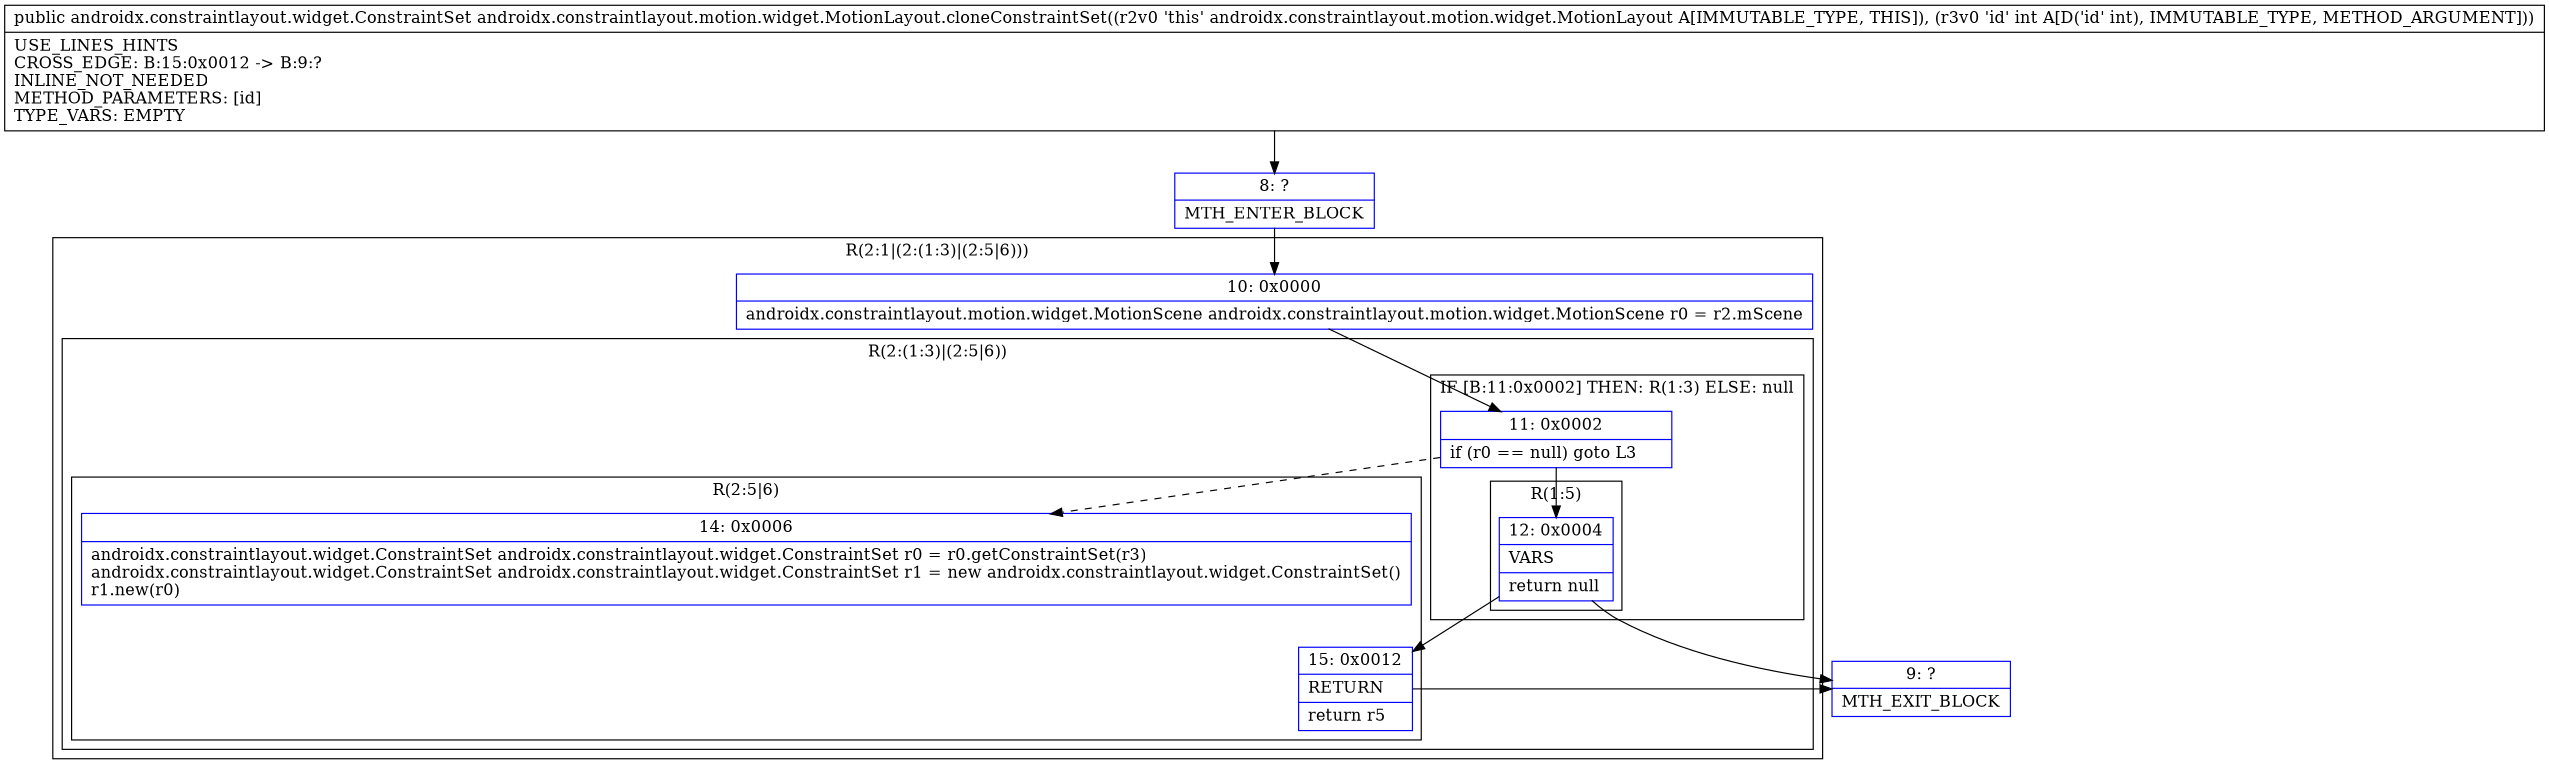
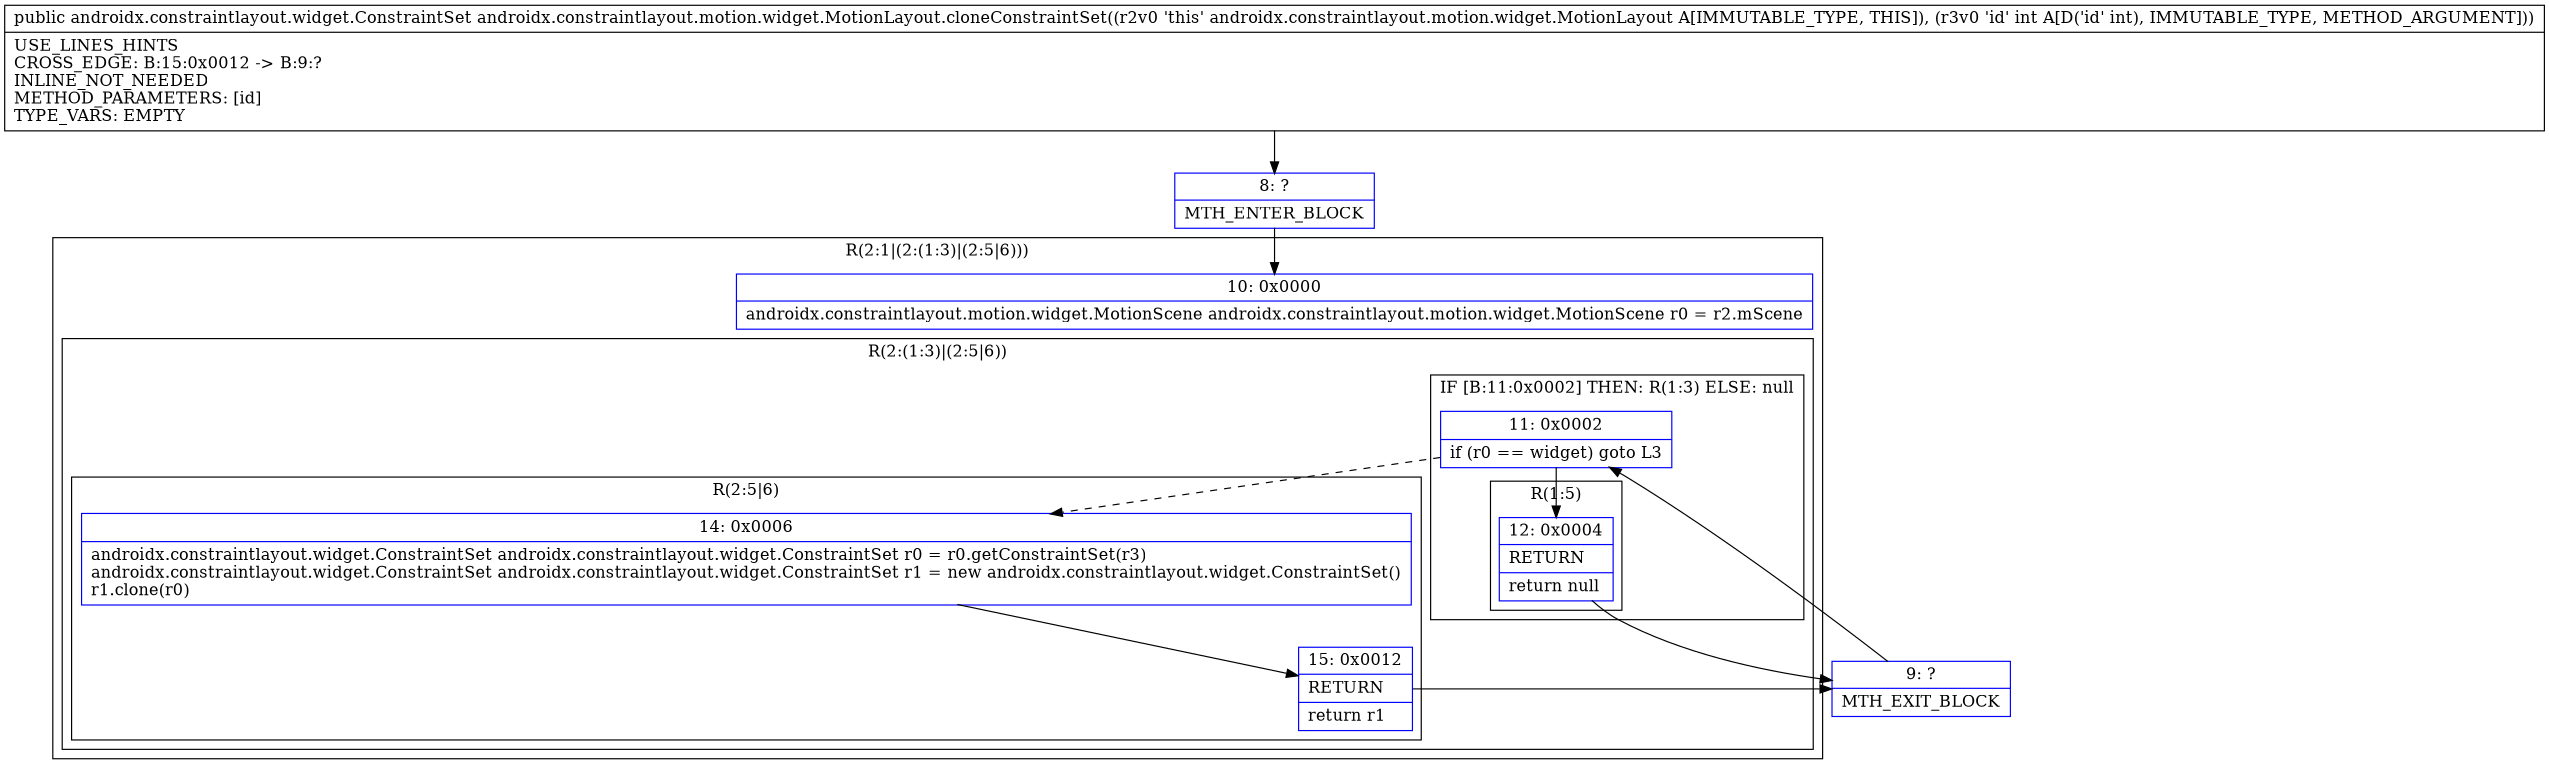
(1409, 368) -> (1757, 564)
(1544, 453) -> (1556, 453)
(1532, 558) -> (1547, 558)
(136, 590) -> (141, 590)
(1451, 627) -> (1122, 639)
(1347, 716) -> (1347, 716)
